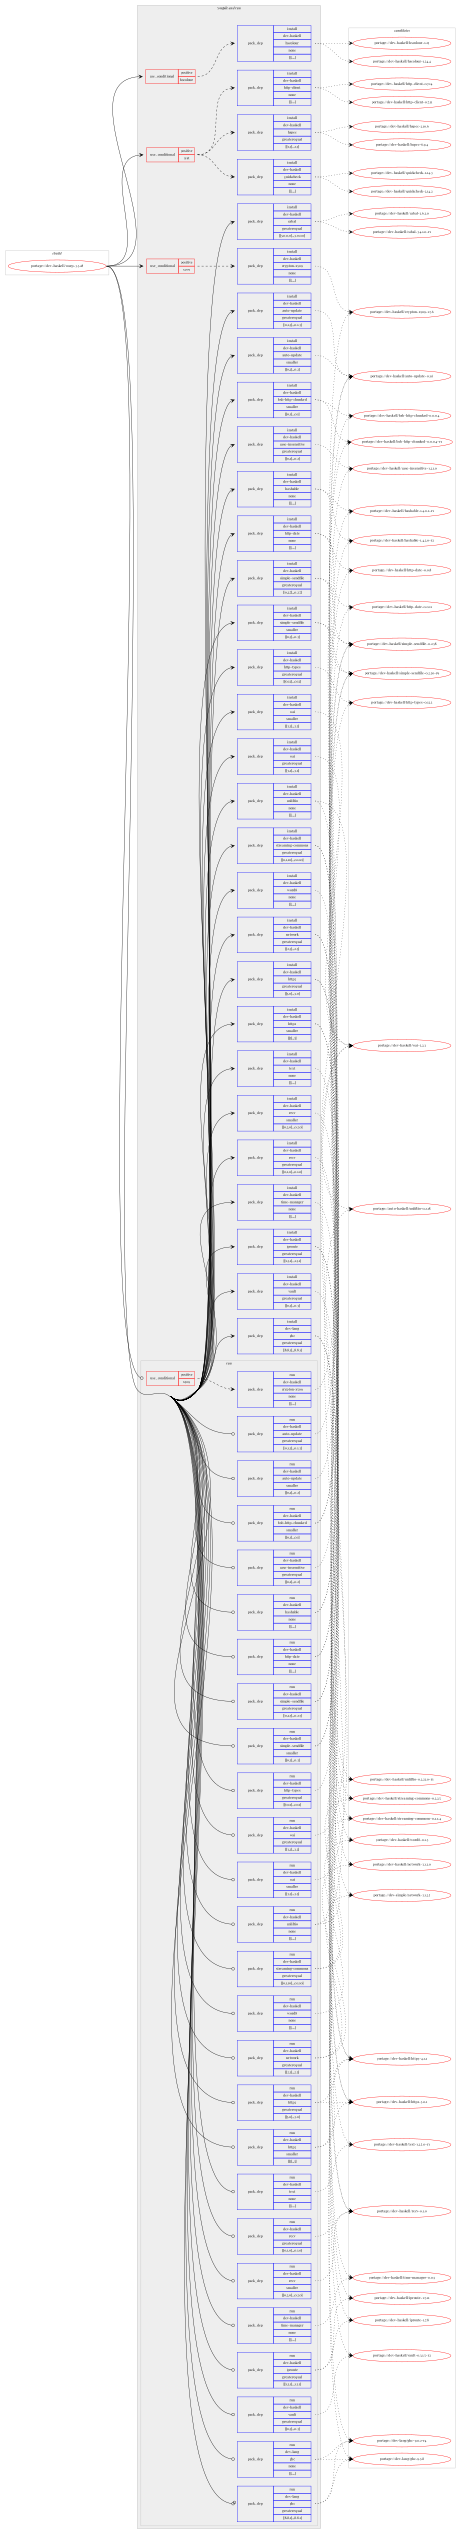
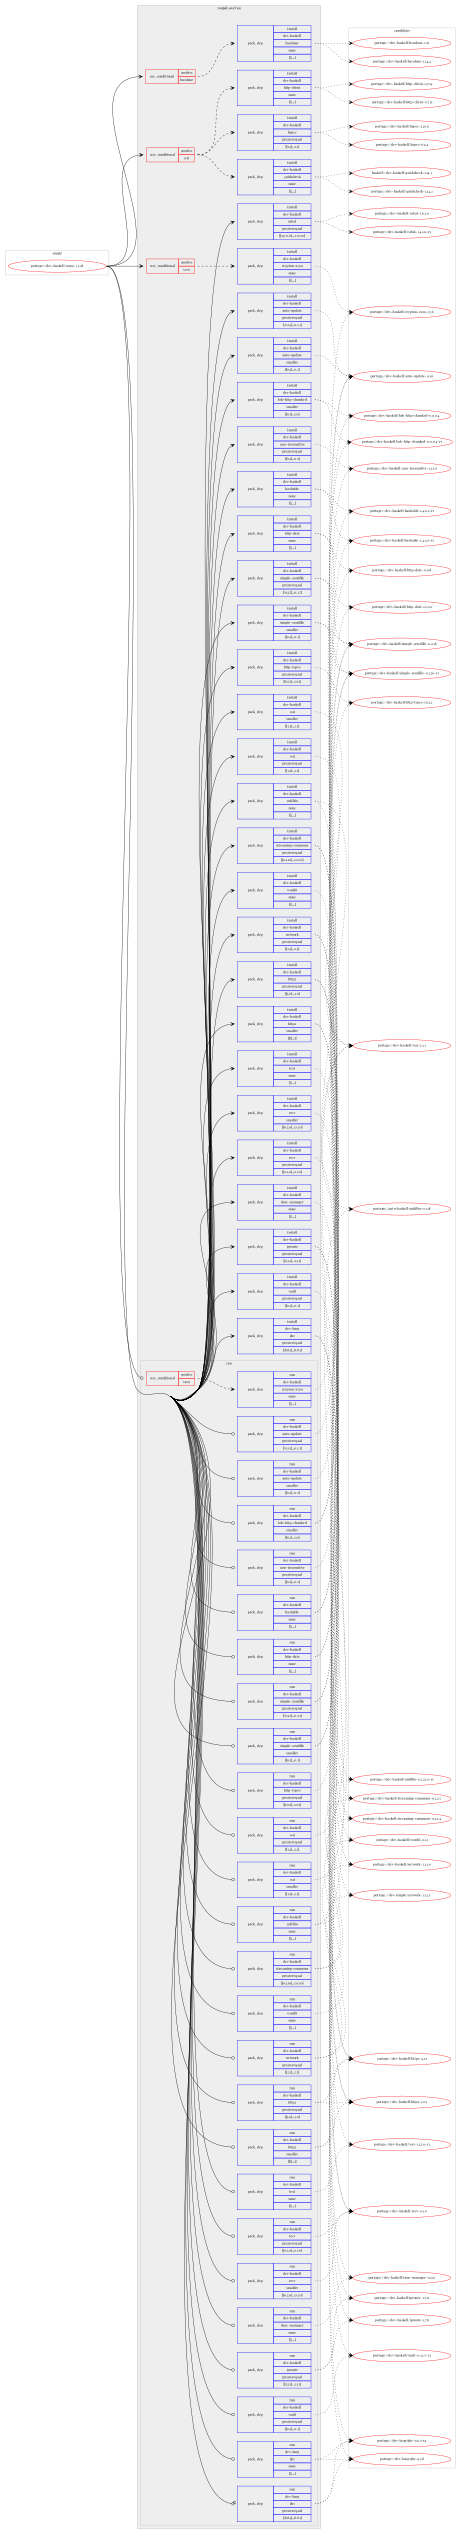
(402, 173) -> (402, 173)
(402, 673) -> (402, 673)
(402, 2278) -> (402, 2278)
